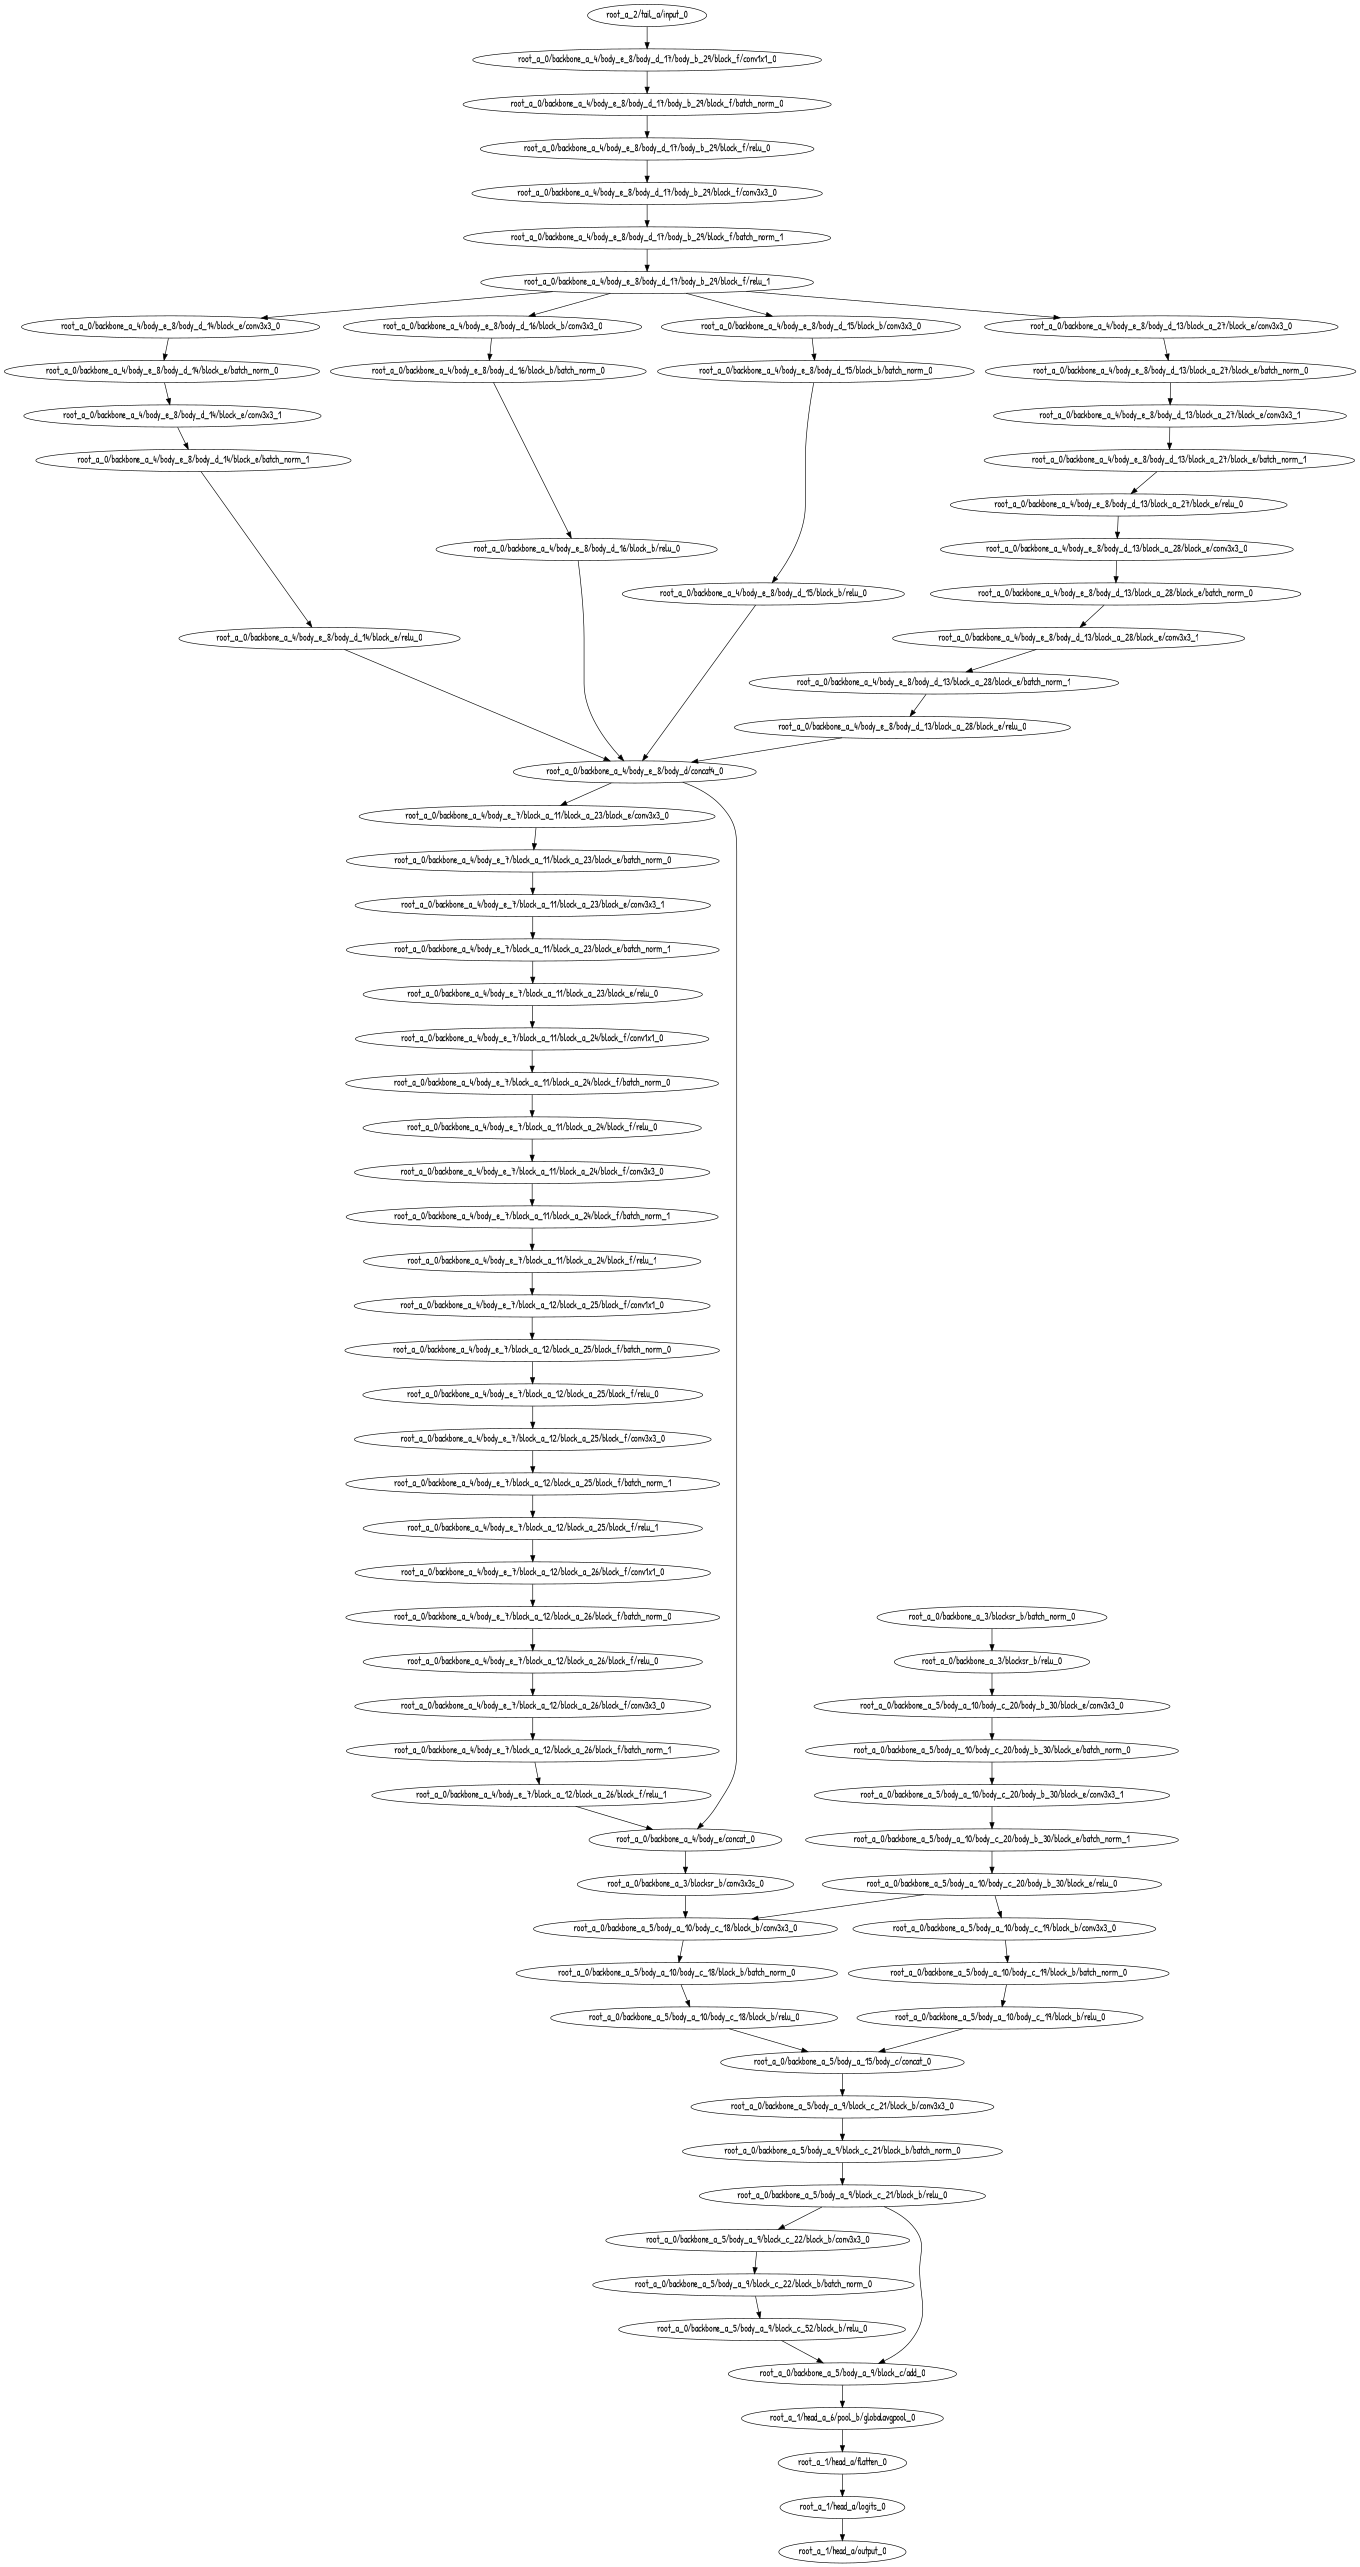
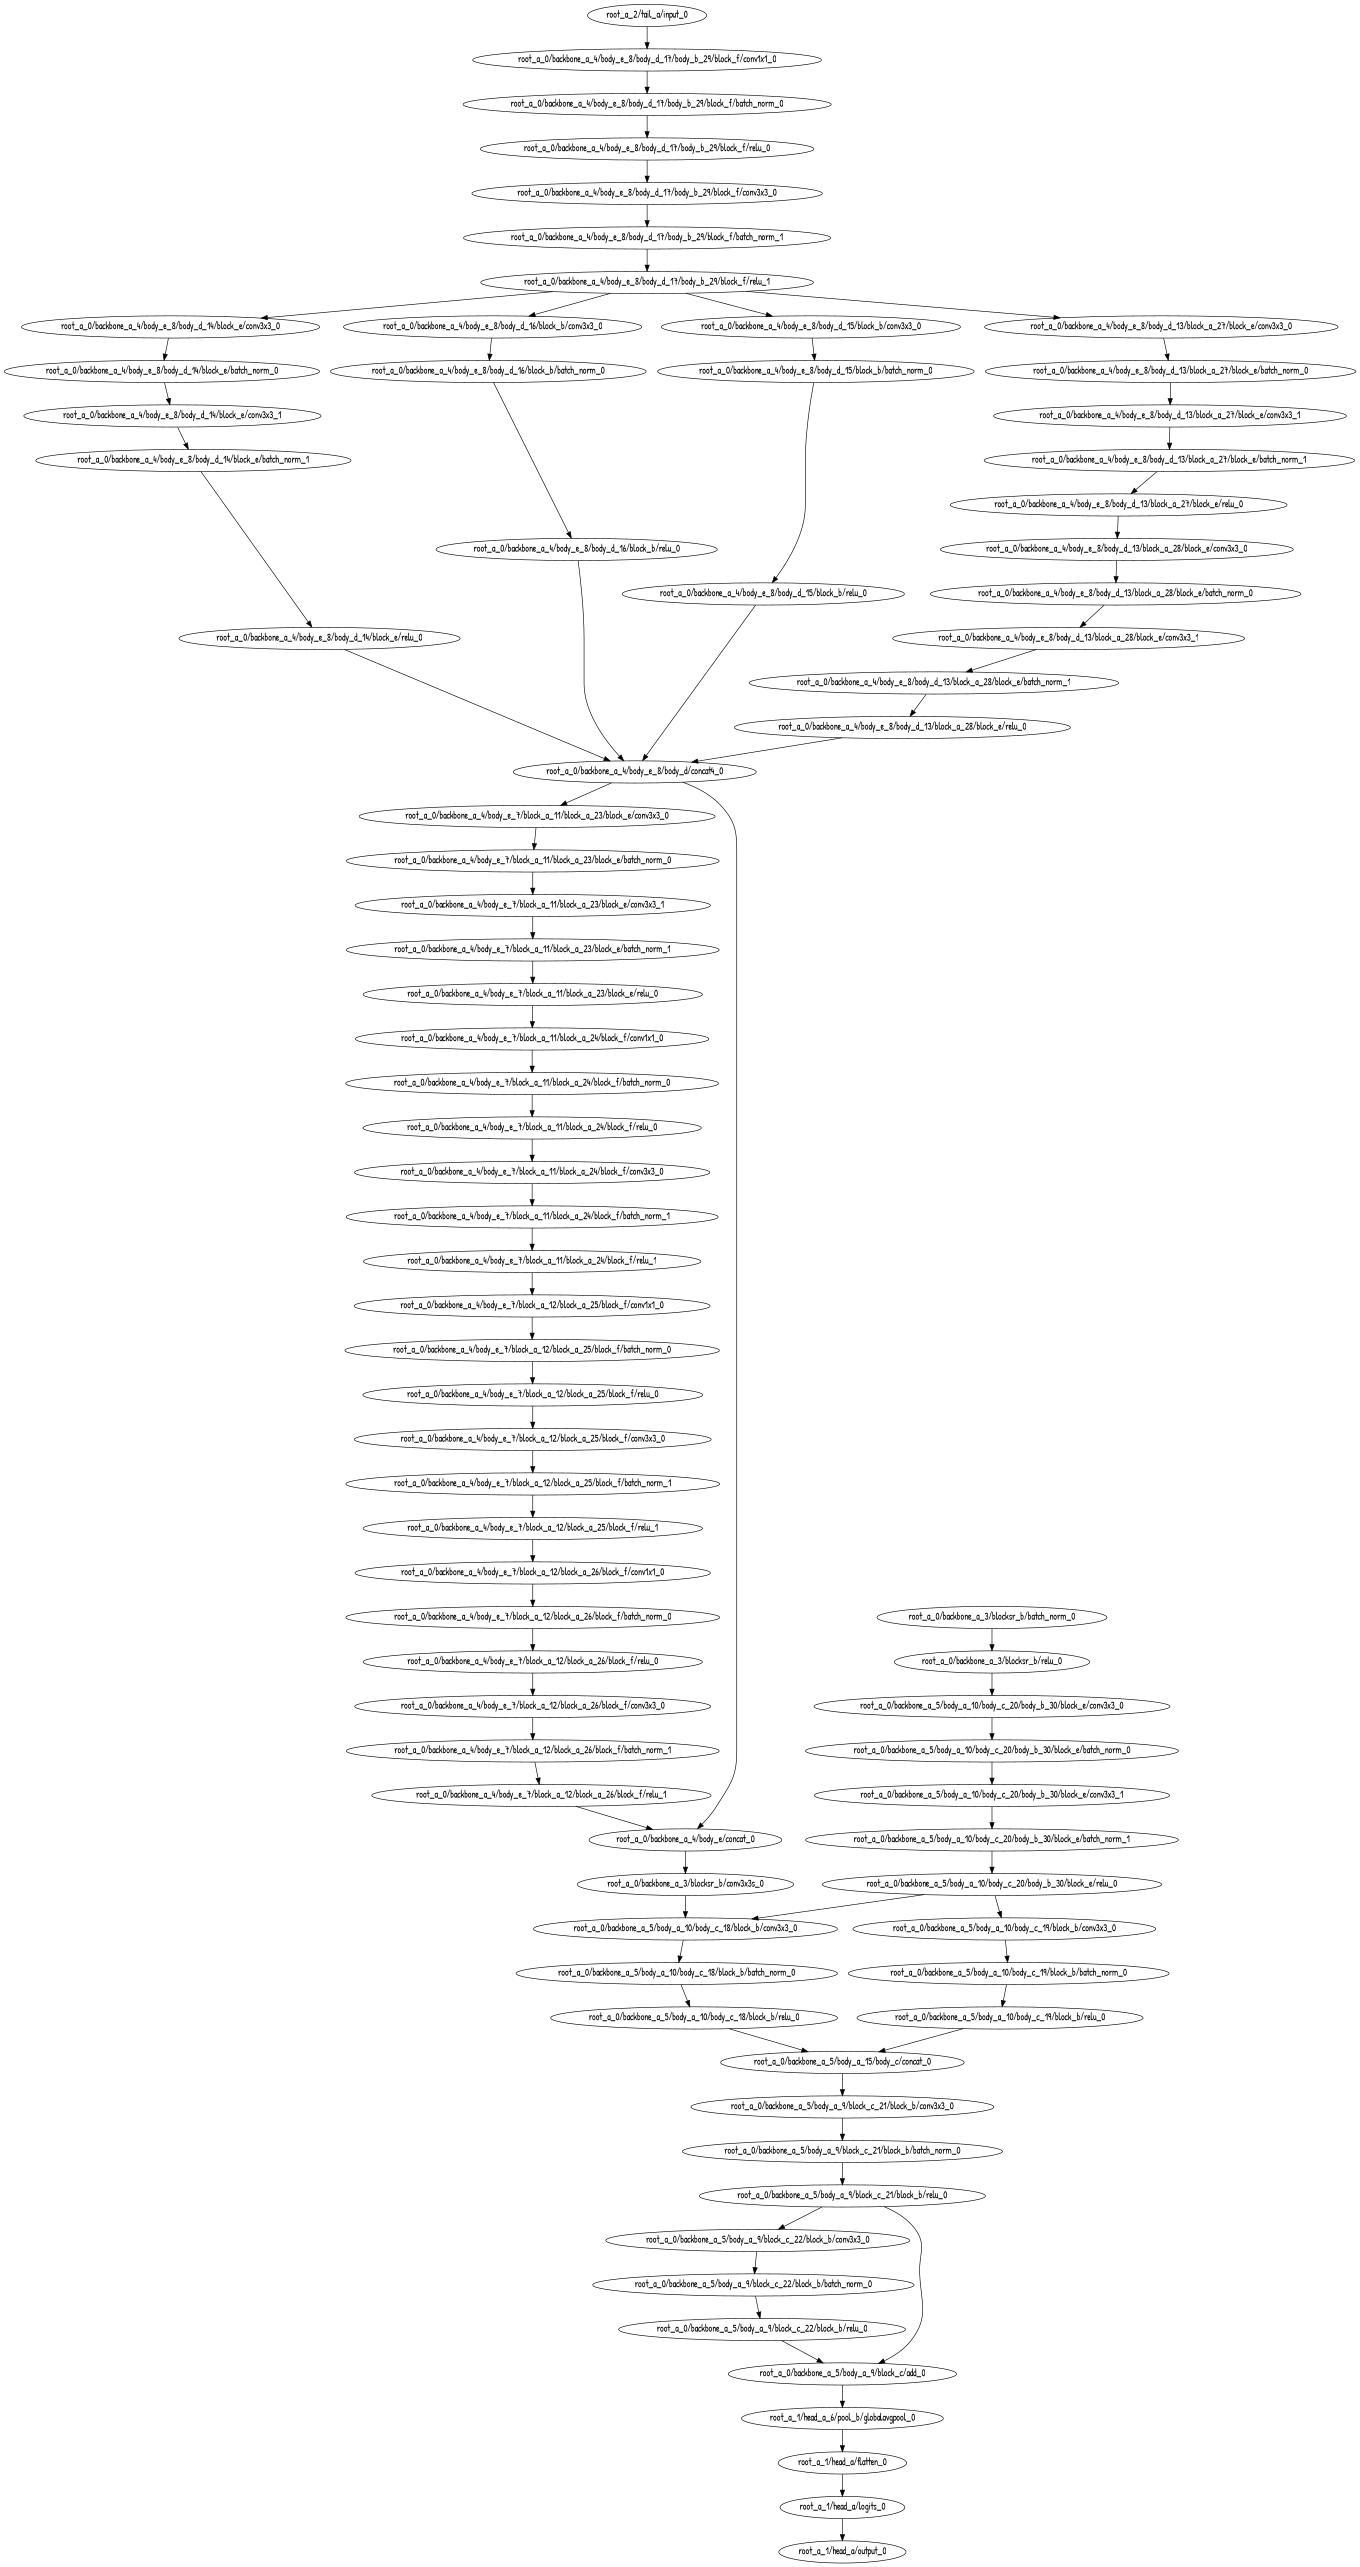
(762, 2329) -> (762, 2329)
